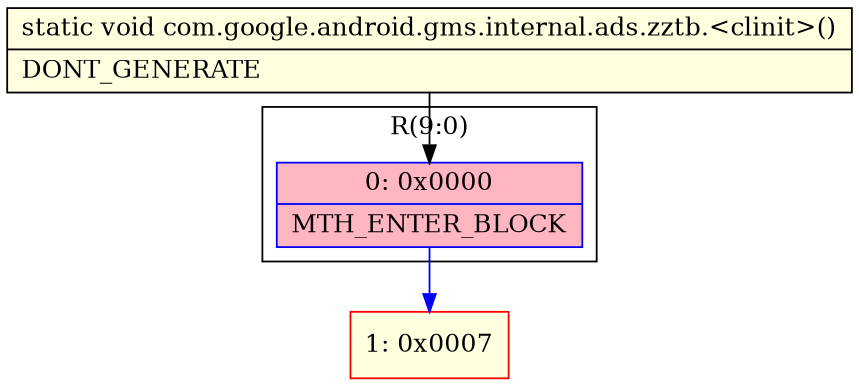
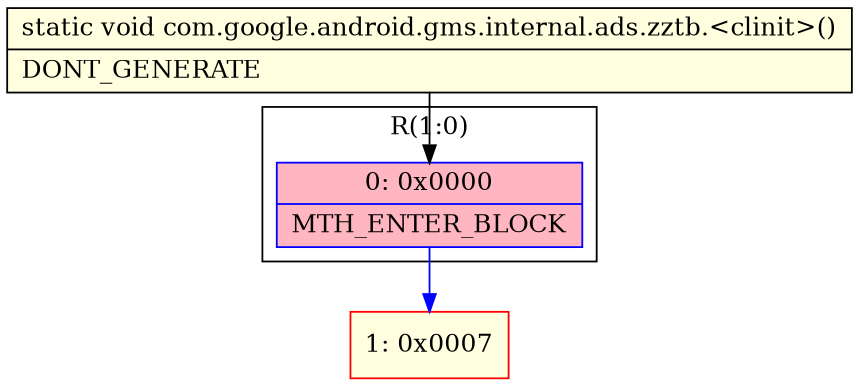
(430, 128) -> (430, 128)
